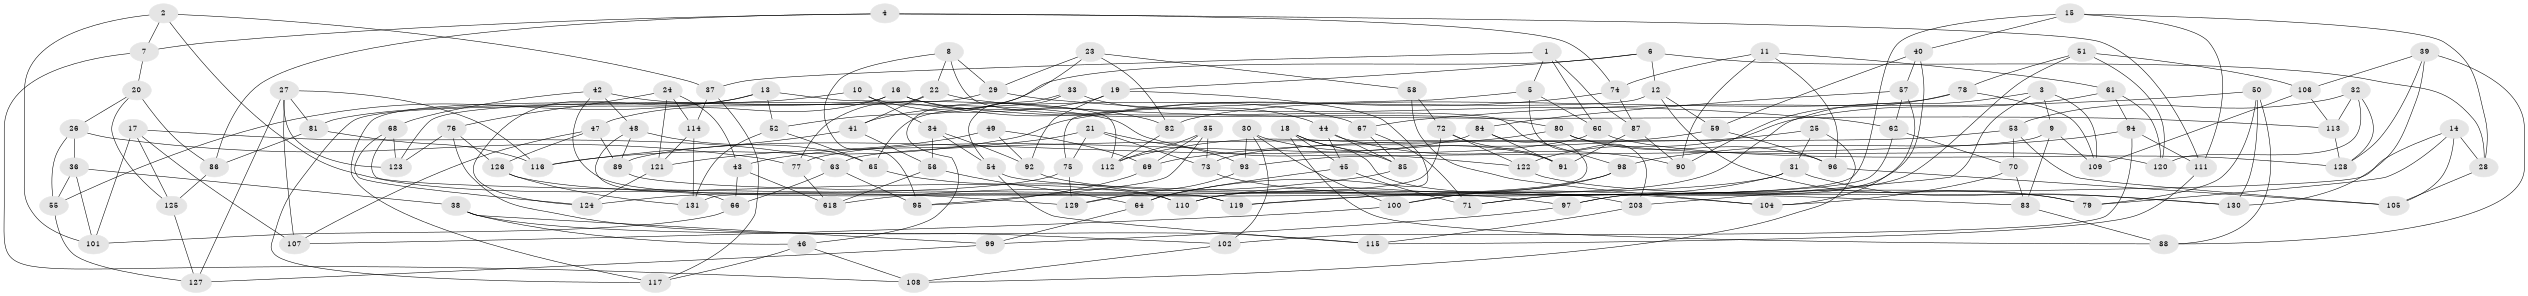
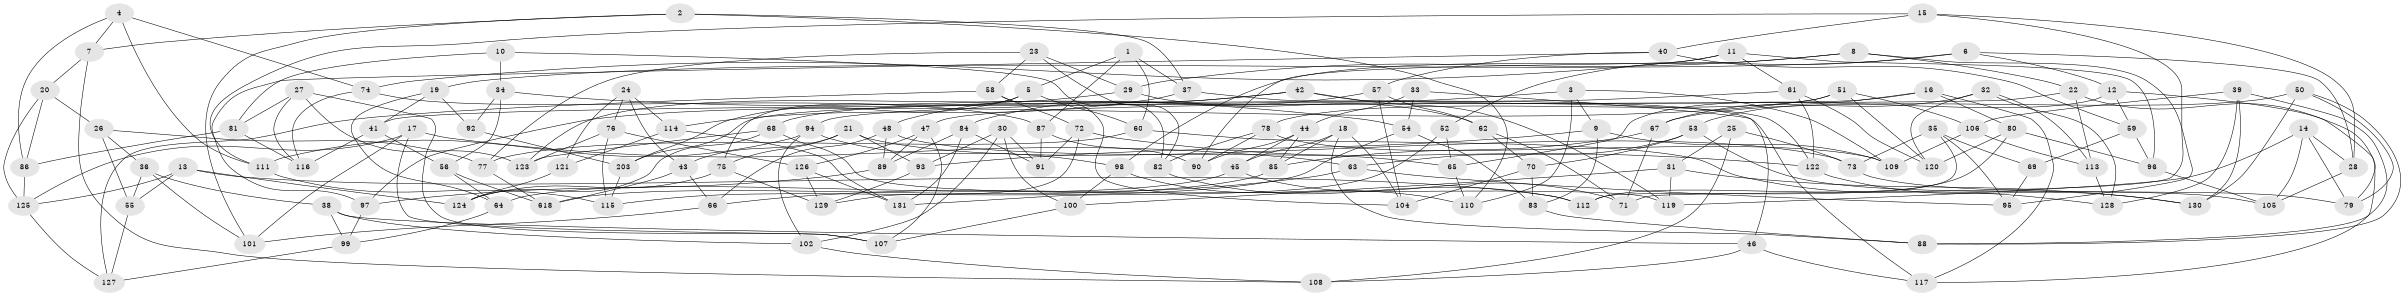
(770, 110) -> (110, 191)
(991, 129) -> none
(238, 191) -> (511, 108)
